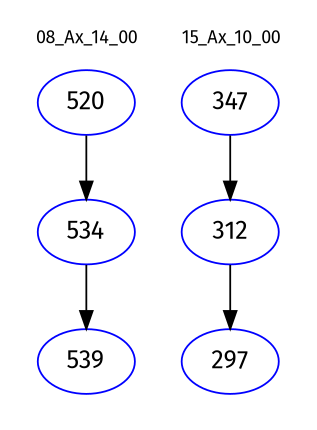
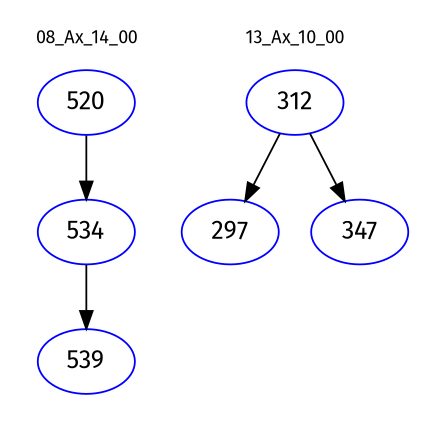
(231, 39) -> (295, 39)
(230, 158) -> (323, 159)
